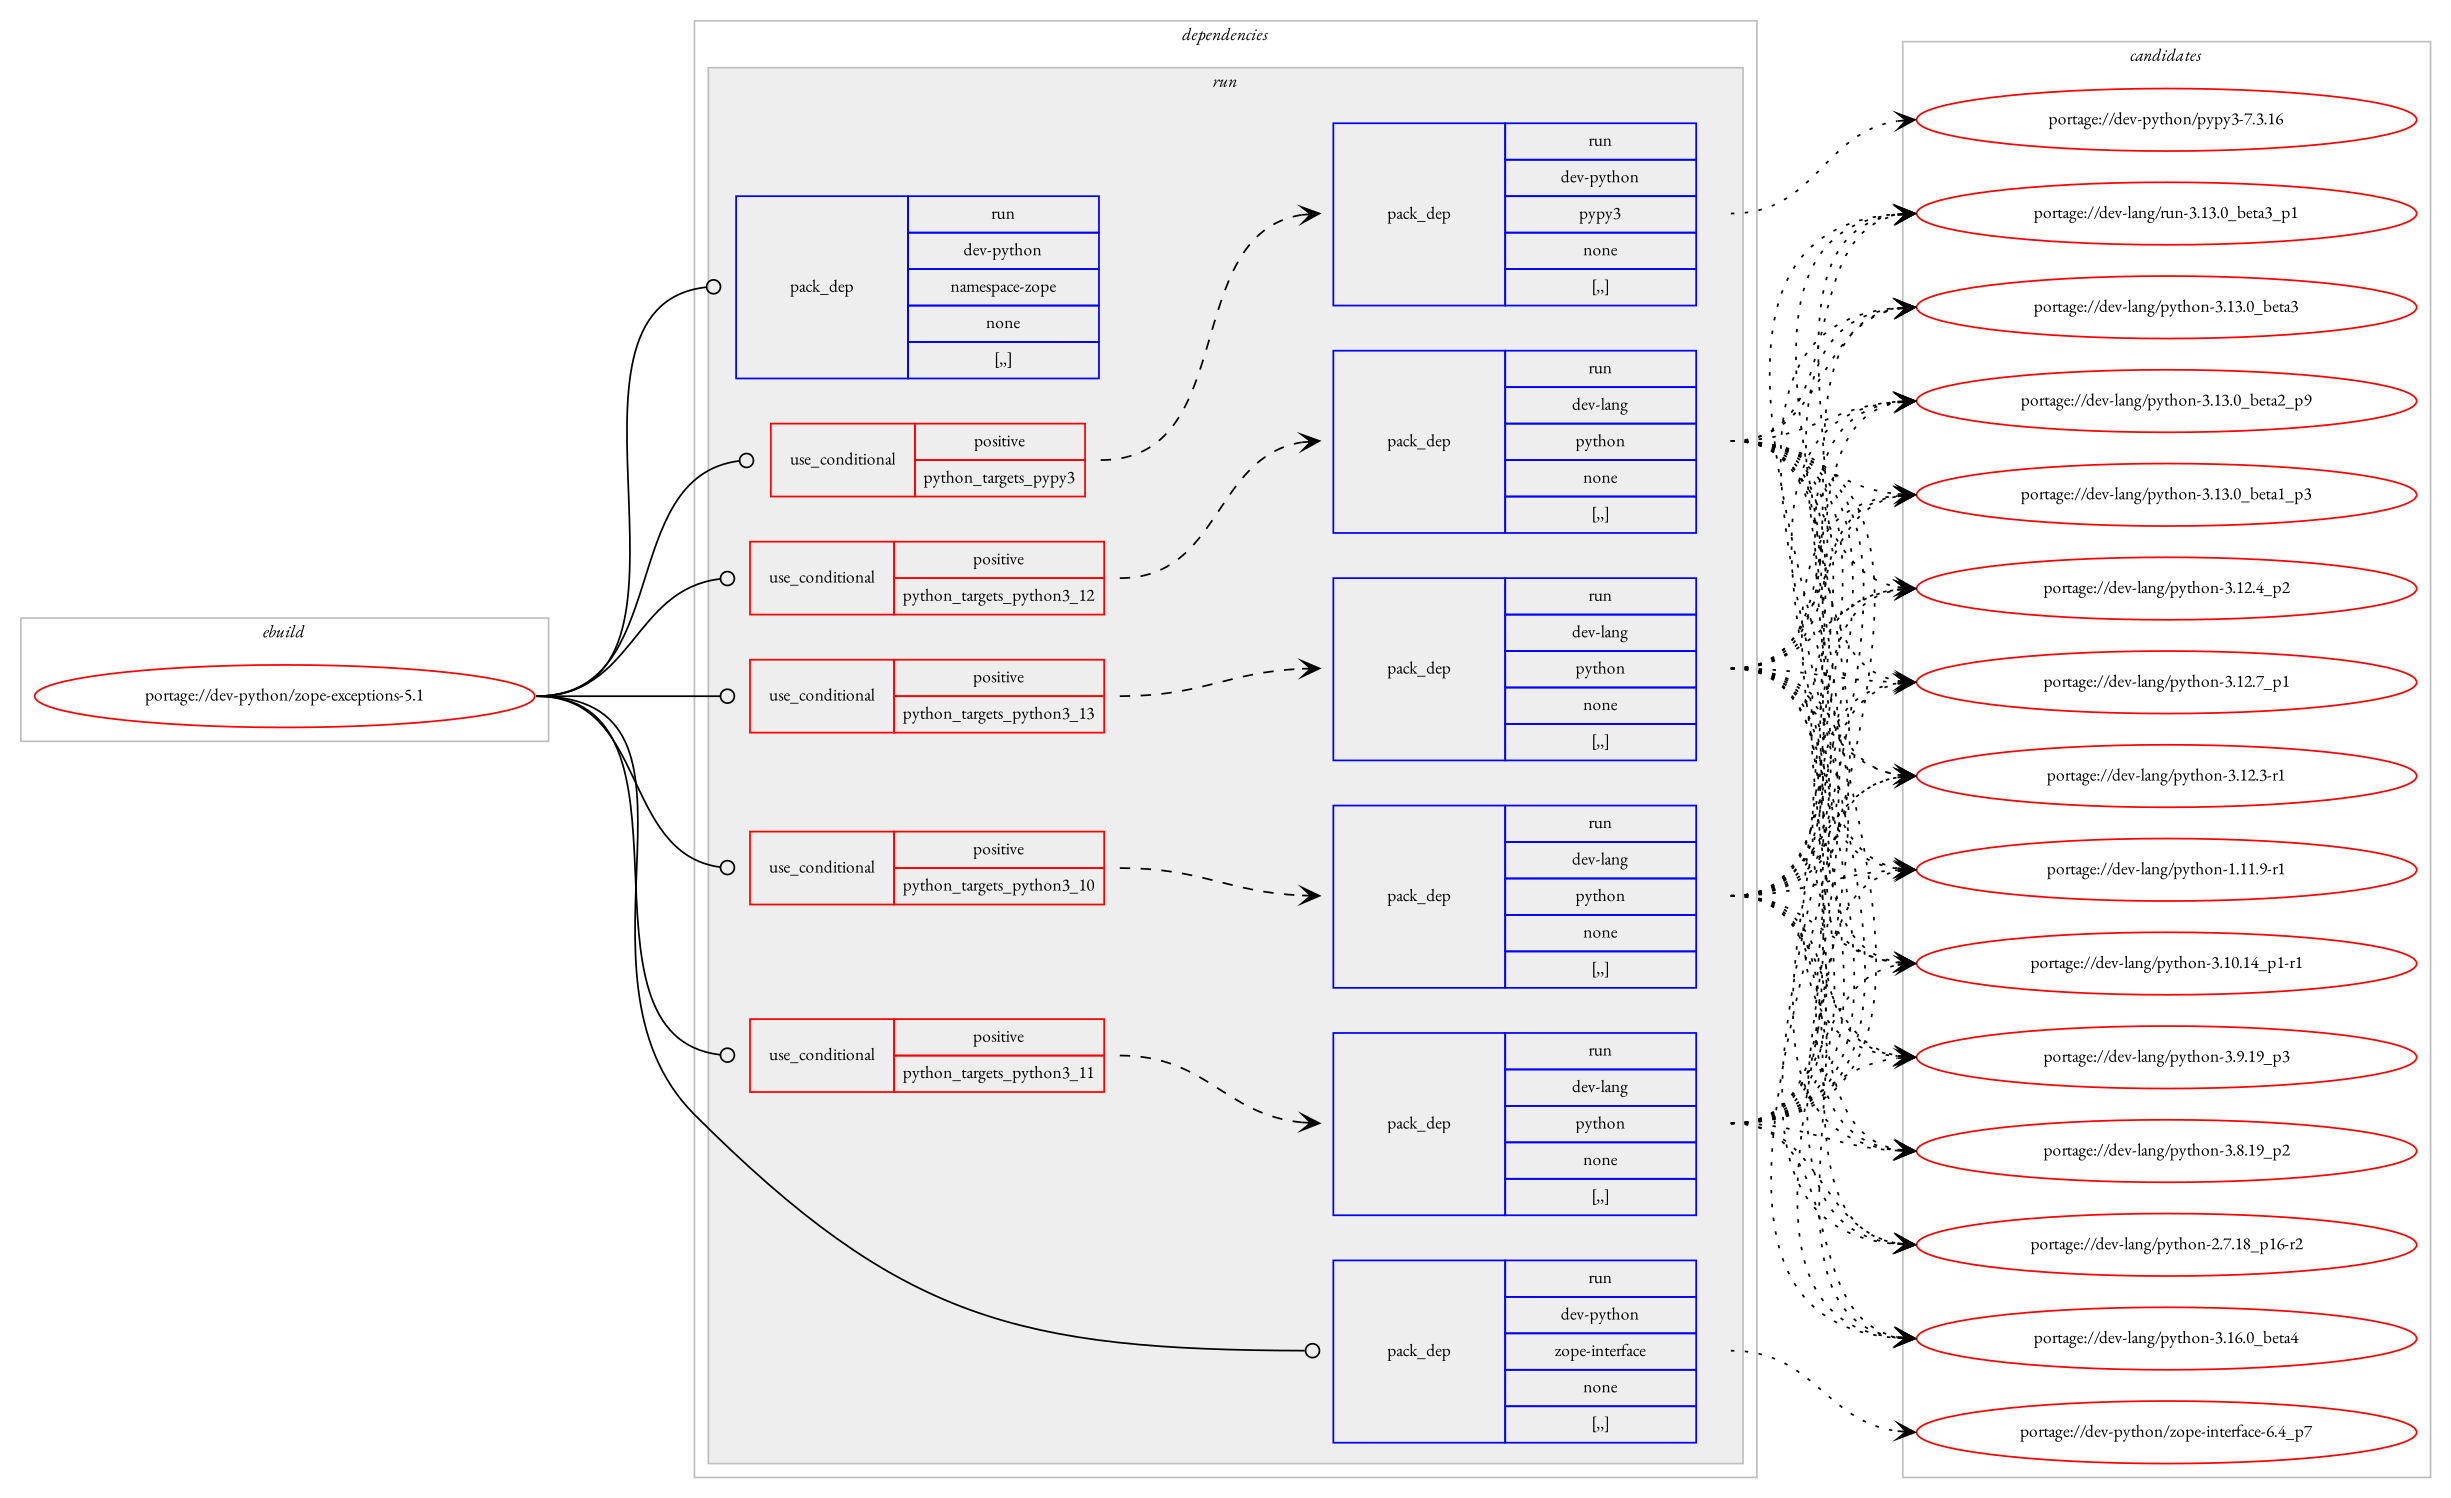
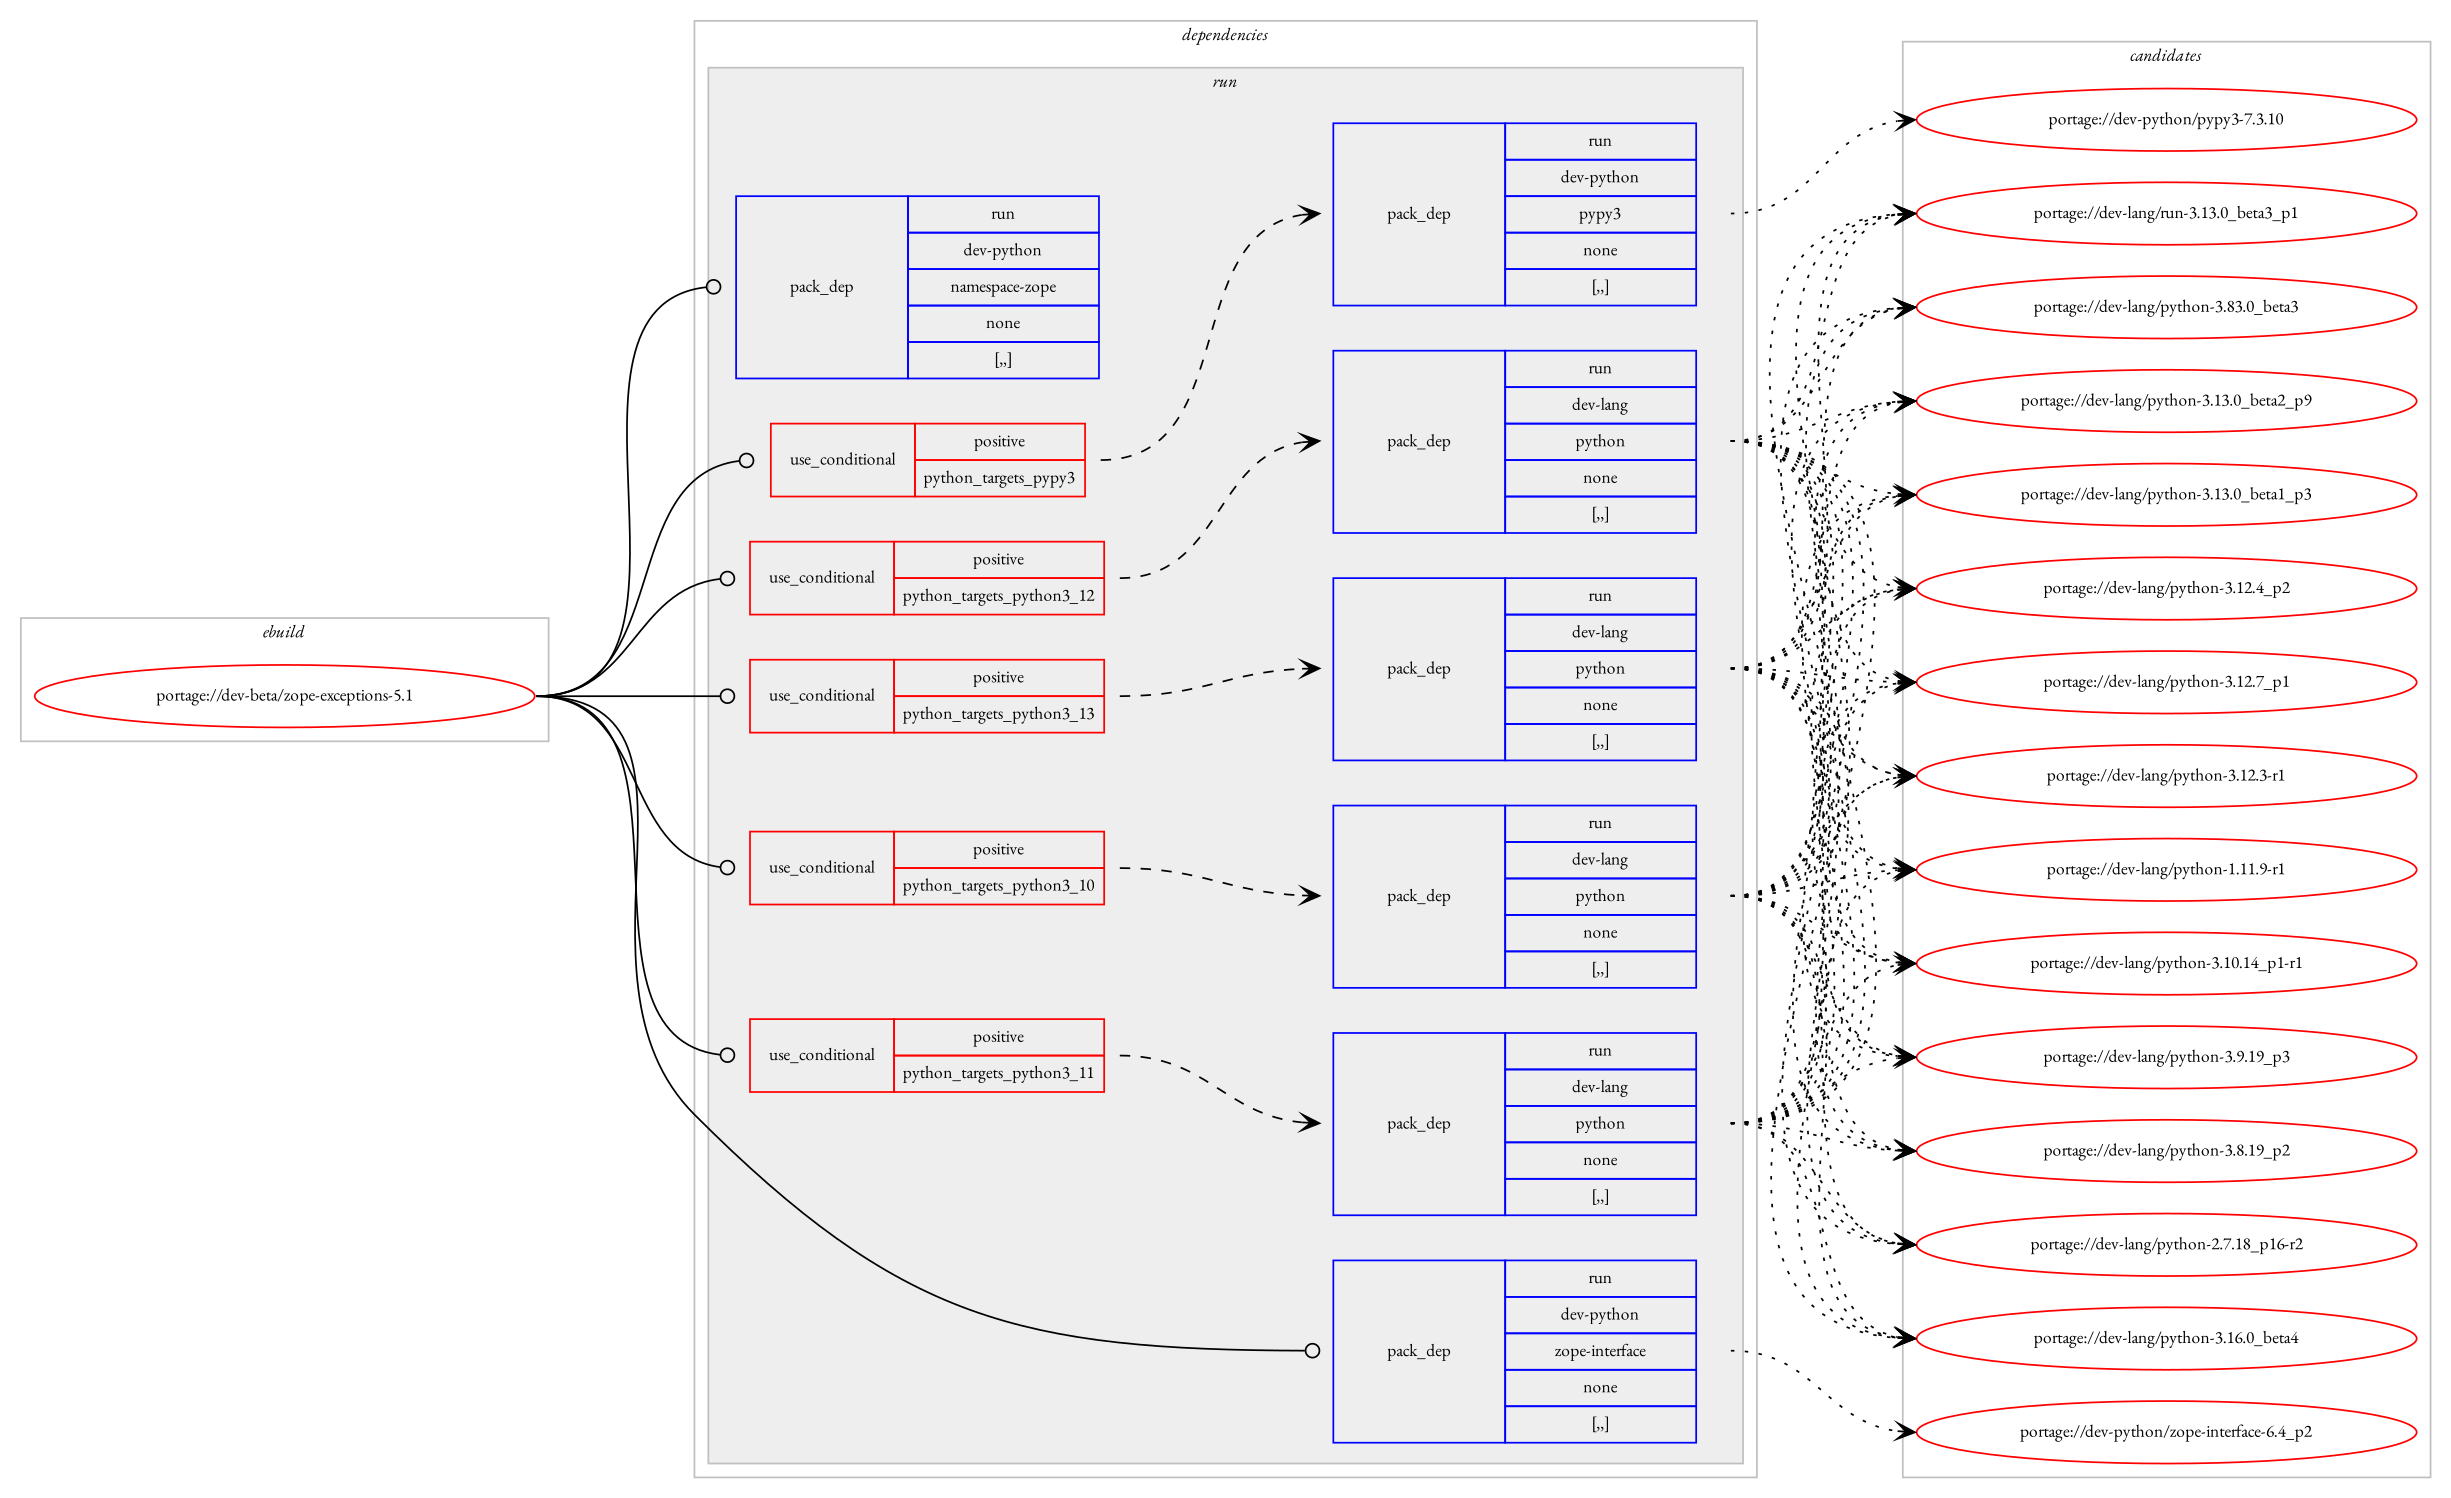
(2167, 120) -> (2167, 120)
(2167, 307) -> (2167, 307)
(285, 696) -> (285, 696)
(2167, 1432) -> (2167, 1432)
